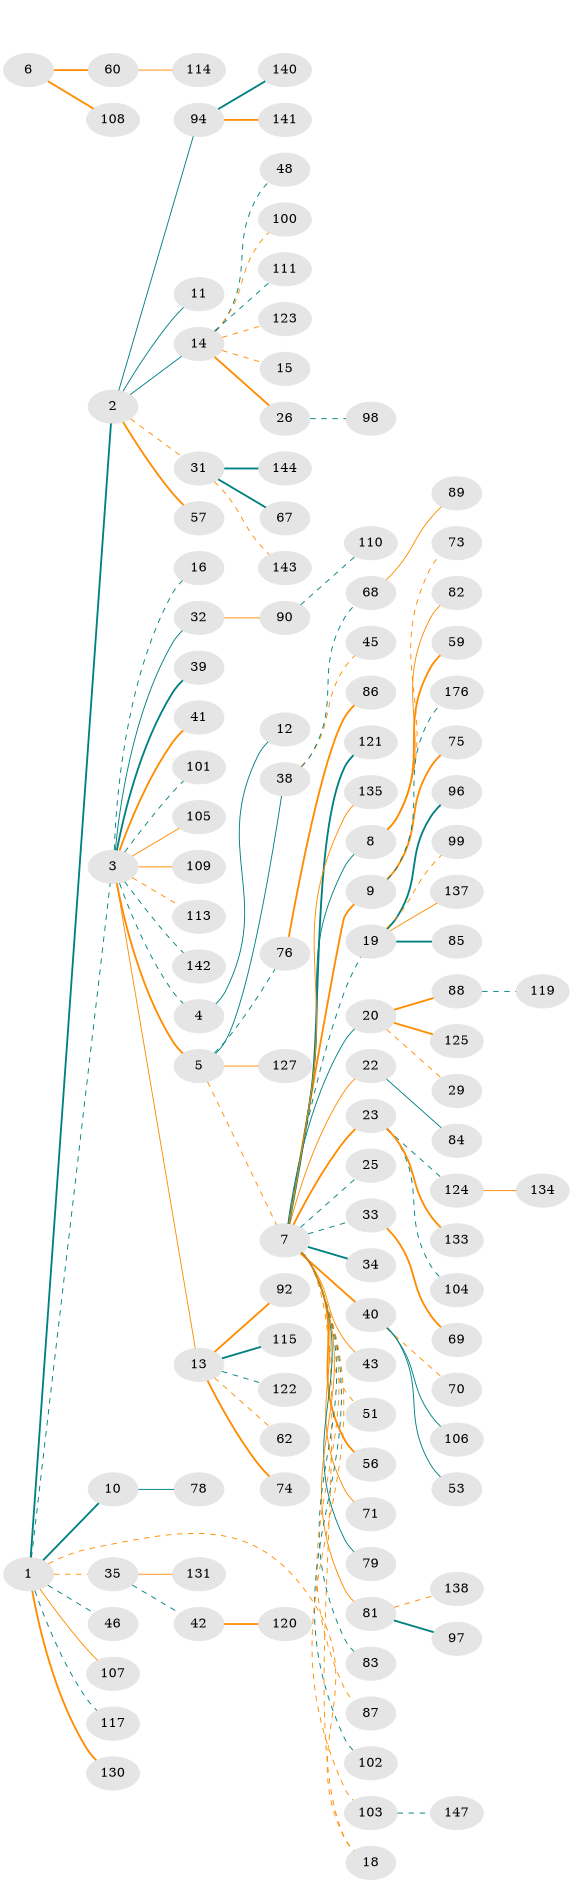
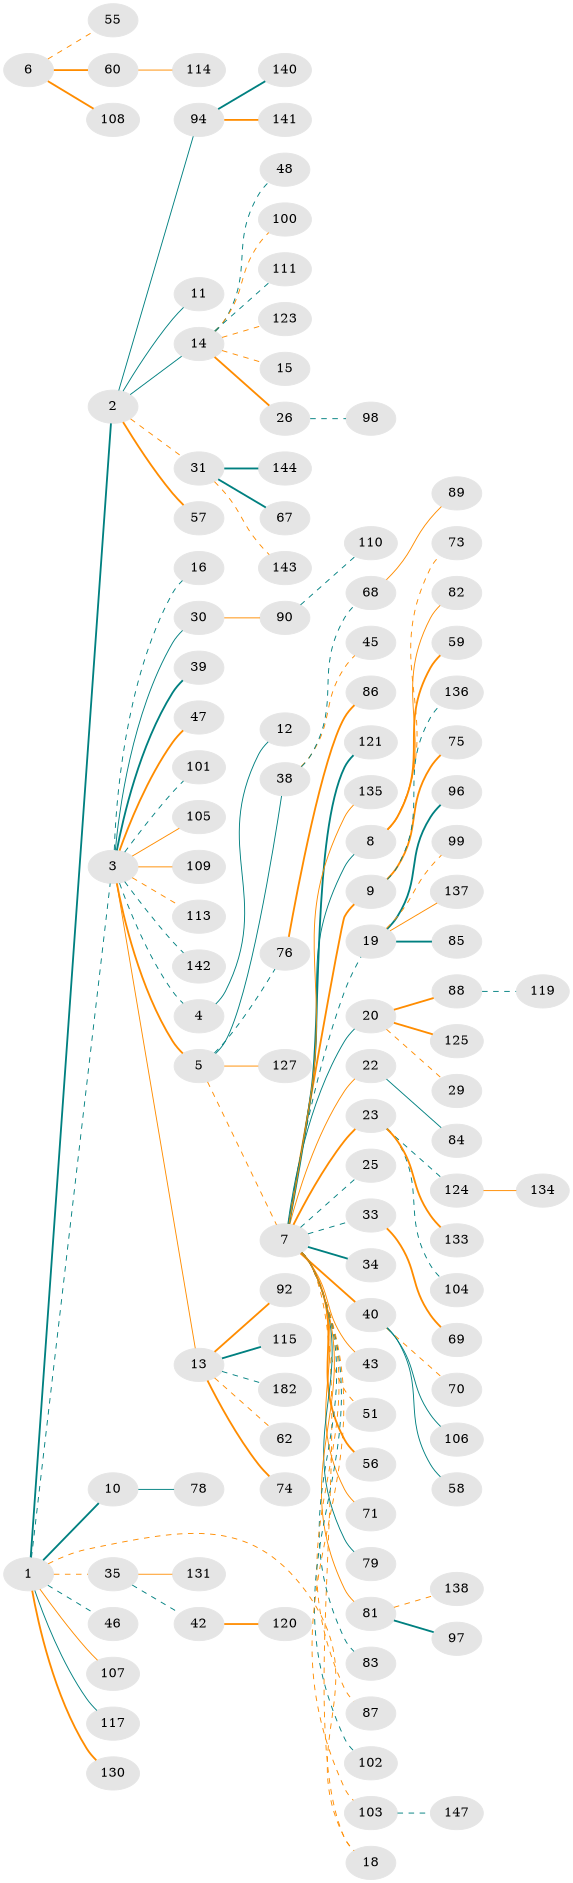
none -> (113, 20)
(199, 618) -> (199, 618)
(457, 693) -> (457, 693)
(199, 717) -> (199, 717)
(285, 1390) -> (285, 1390)
(457, 1489) -> (457, 1489)
(61, 1653) -> (61, 1653)
